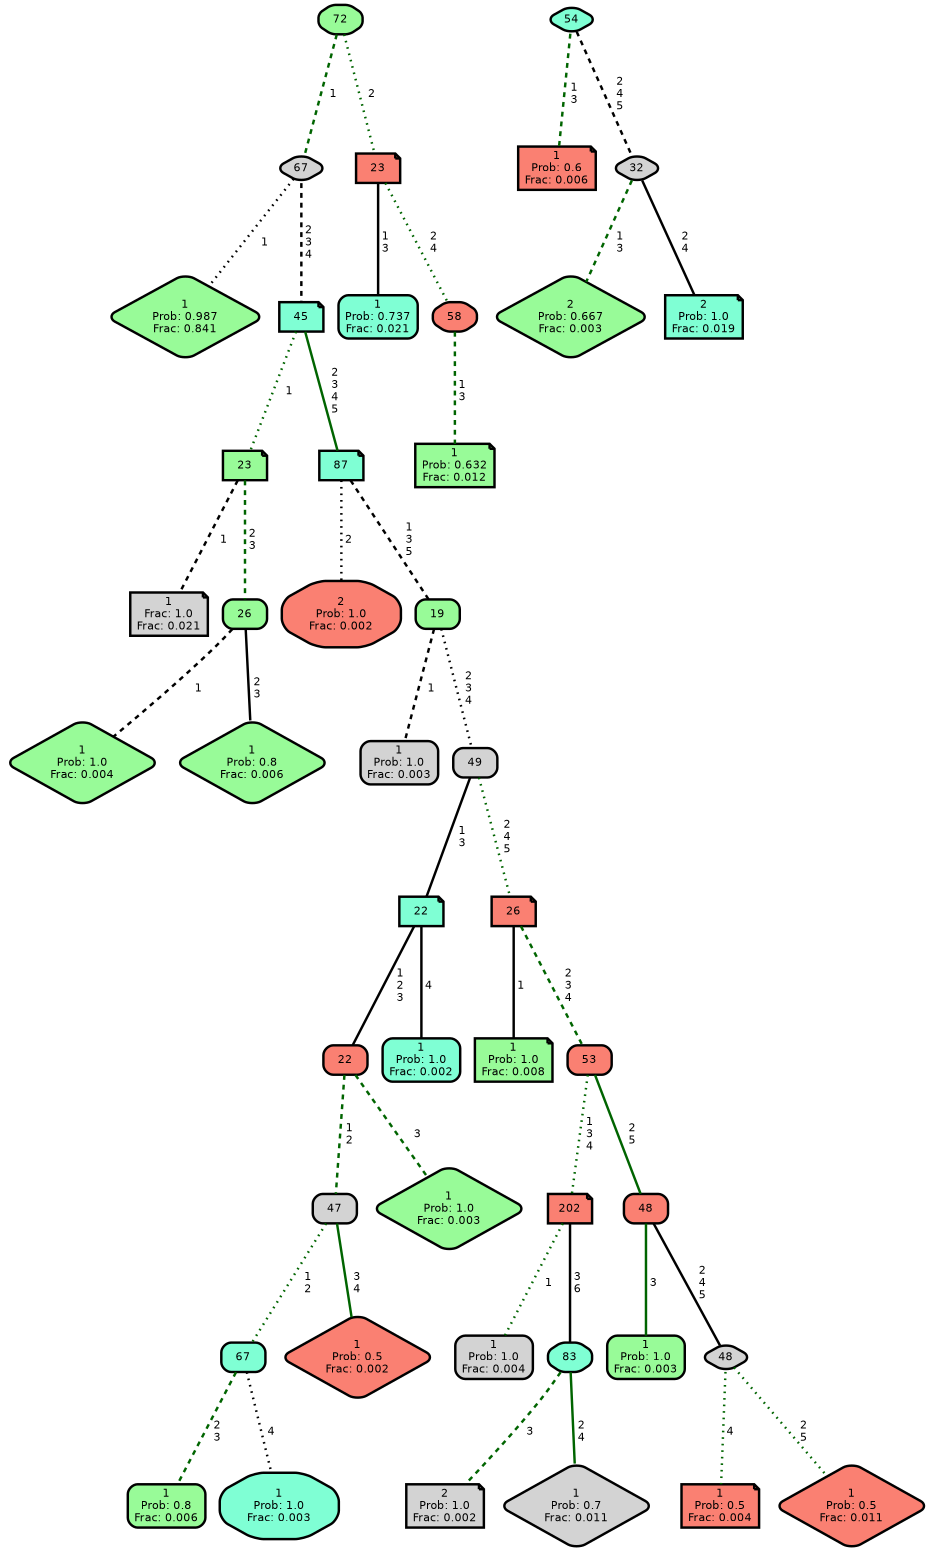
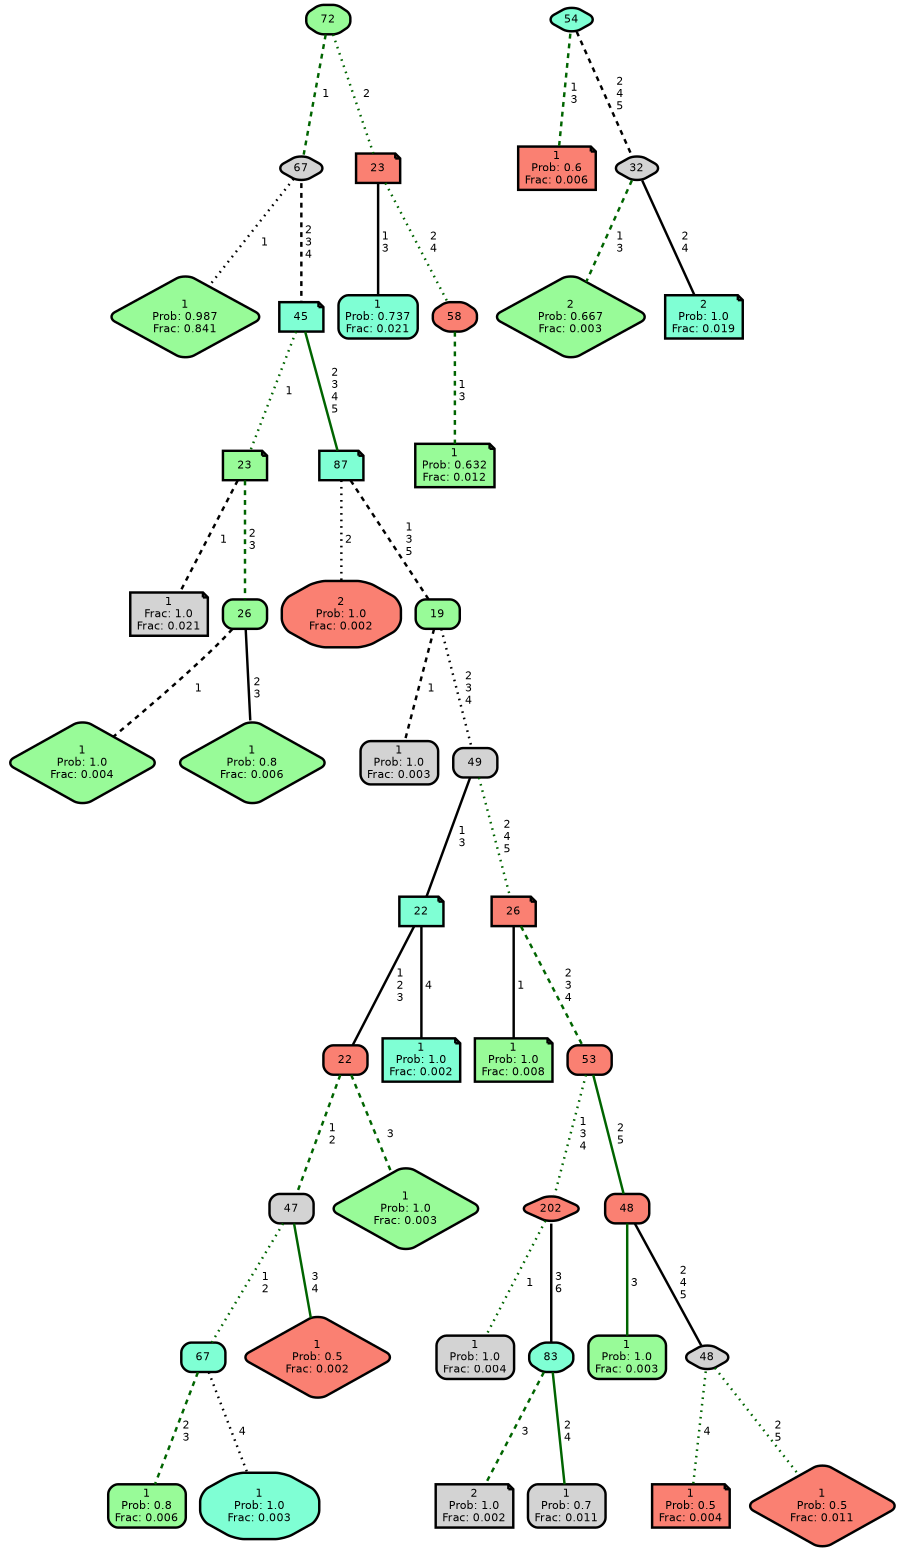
(421, 1060) -> (421, 1060)
(570, 1209) -> (551, 1209)
(577, 1506) -> (567, 1506)
